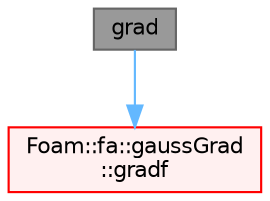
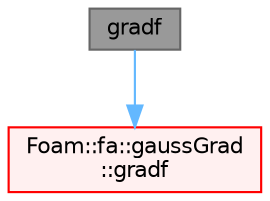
(135, 29) -> (135, 29)
